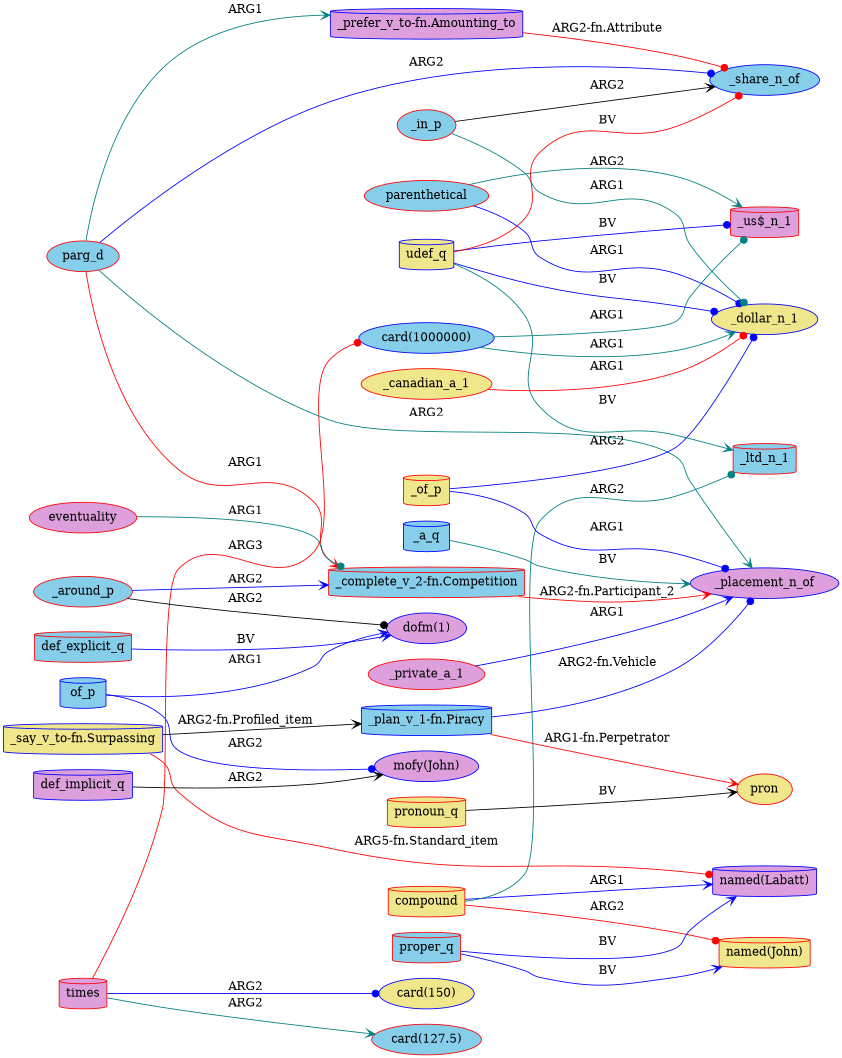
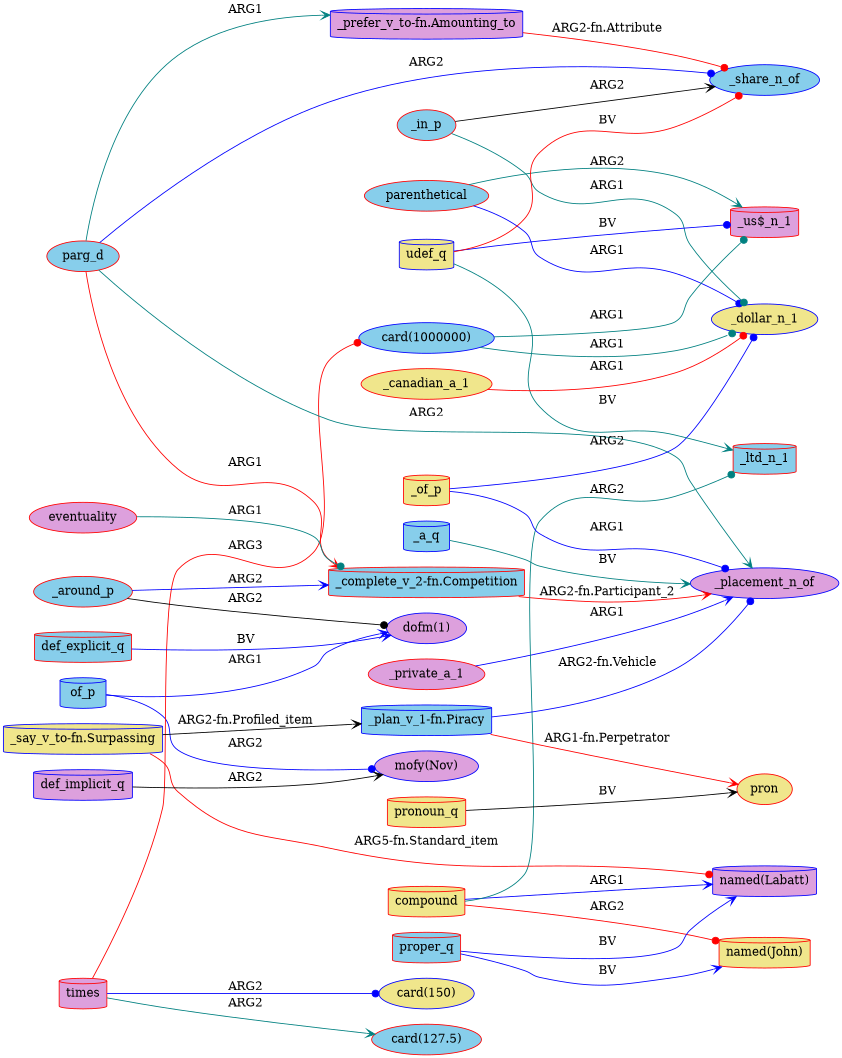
(581, 294) -> none
(605, 357) -> (605, 357)
(427, 766) -> (427, 766)
